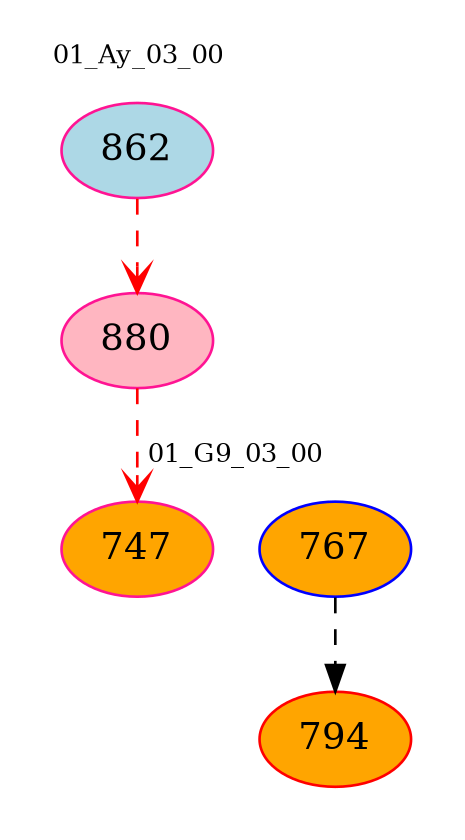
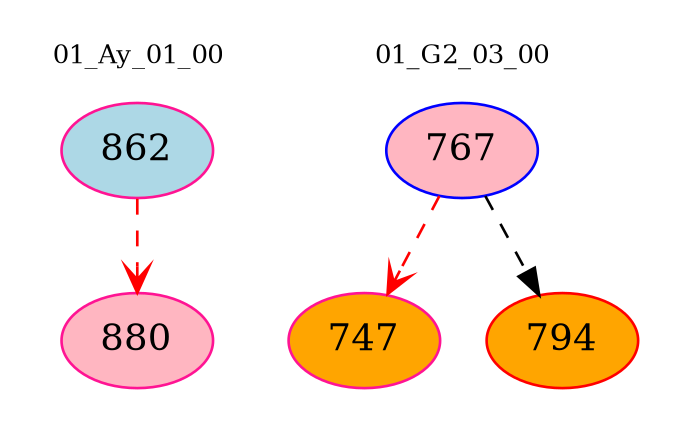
(139, 57) -> (139, 57)
(137, 446) -> (420, 233)
(236, 455) -> (463, 57)
(335, 549) -> (462, 150)
